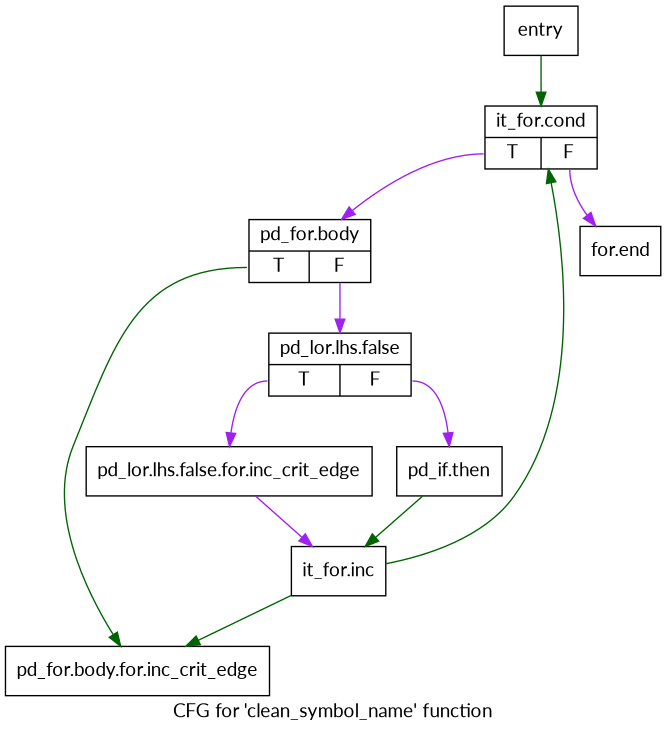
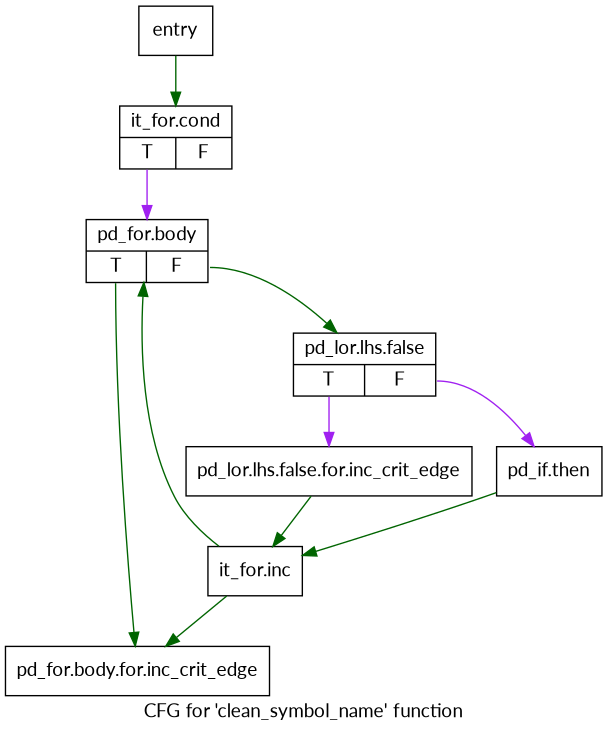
(620, 251) -> none
(340, 301) -> (273, 285)
(551, 417) -> (152, 432)
(279, 517) -> (296, 516)
